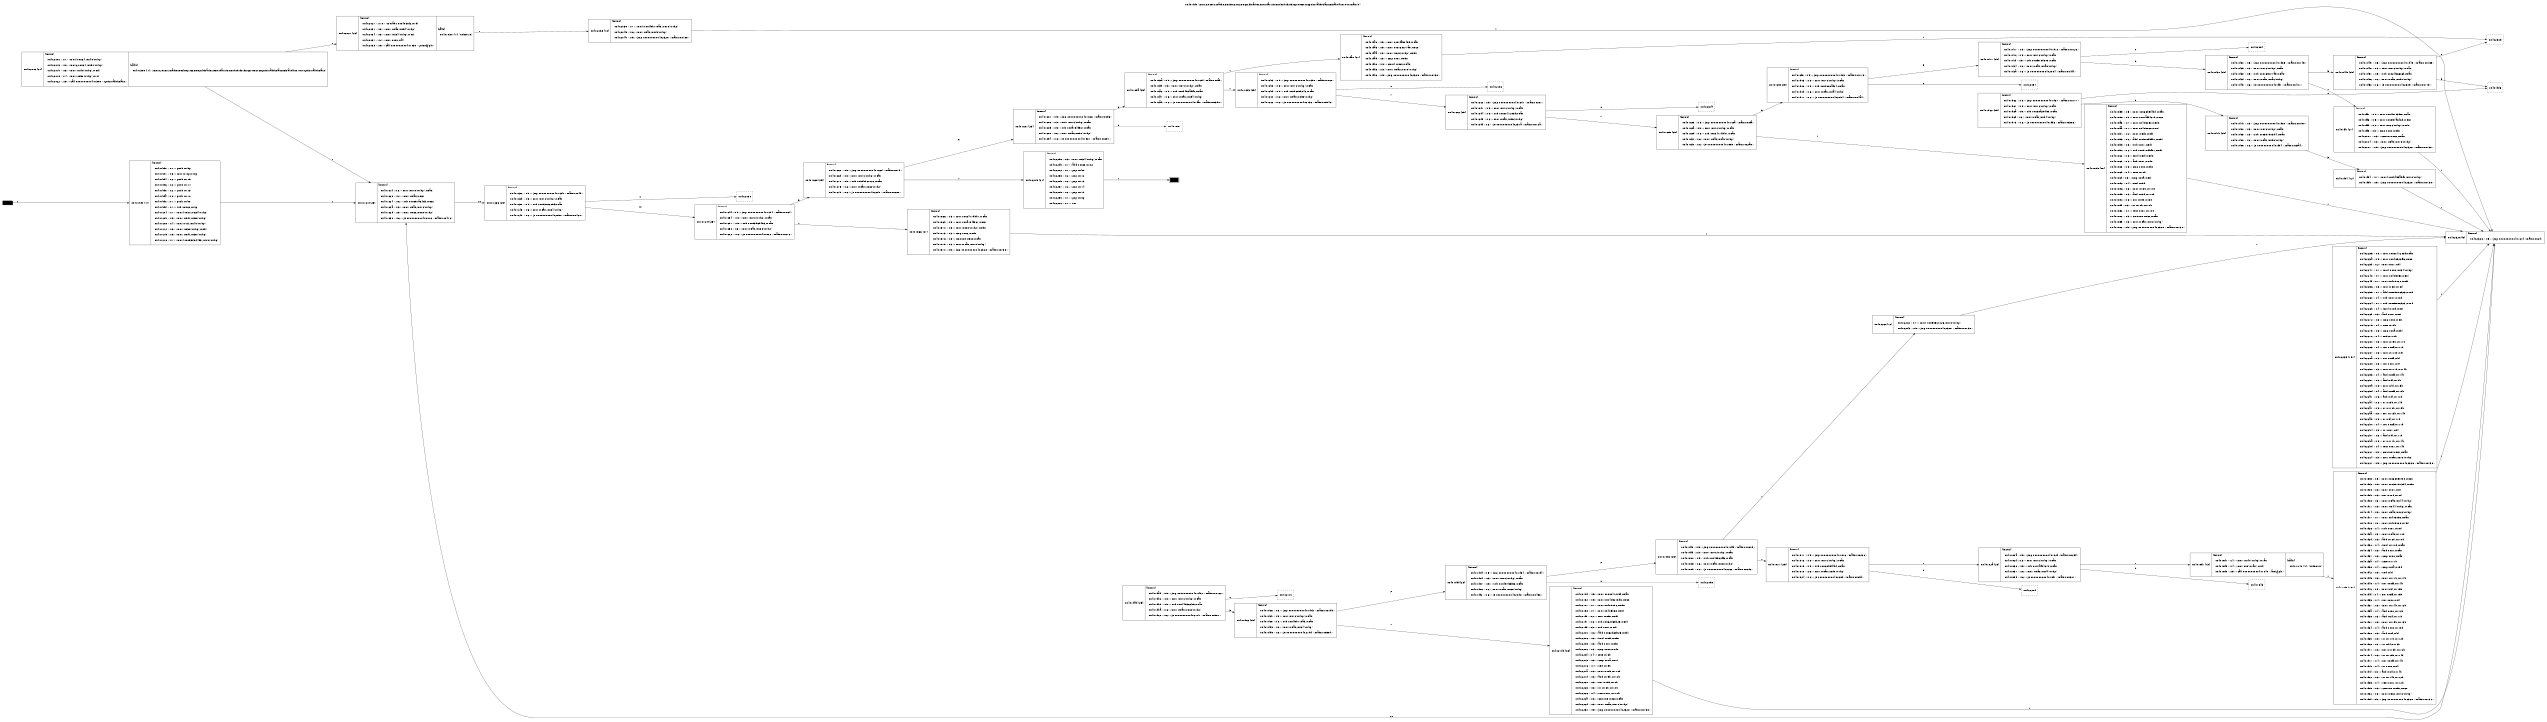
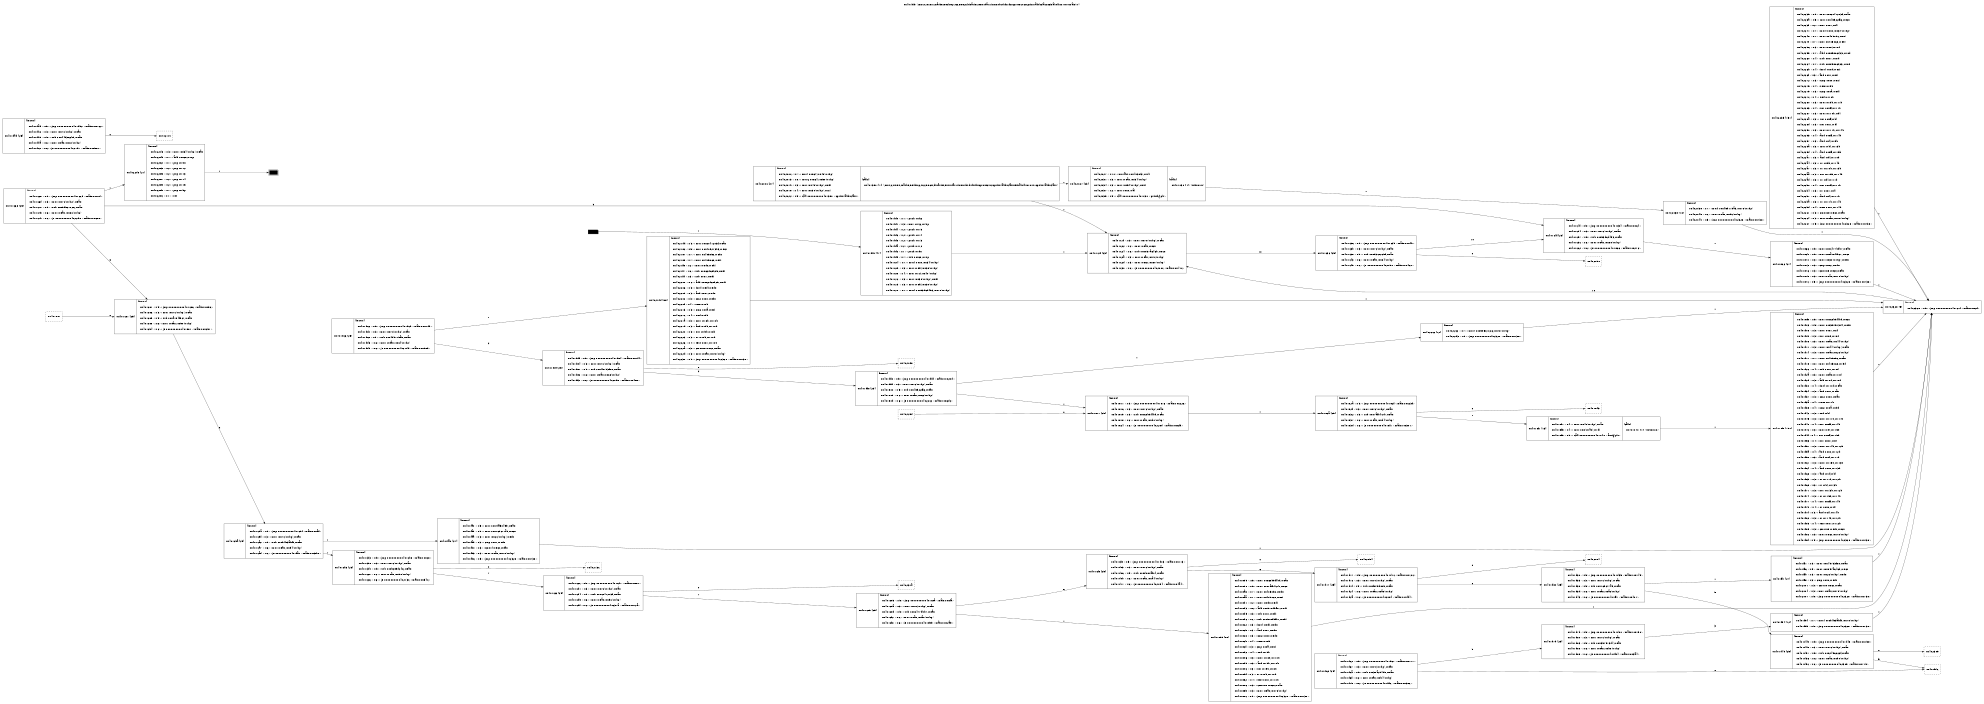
(1963, 39) -> (1328, 549)
(1139, 126) -> (87, 317)
(799, 201) -> (824, 206)
(1944, 580) -> (999, 414)
(1229, 612) -> none
